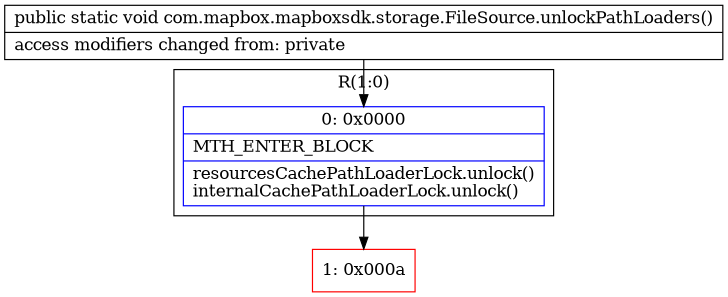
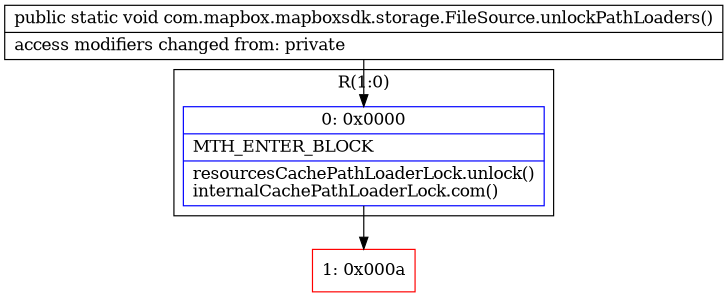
(356, 192) -> (345, 192)
